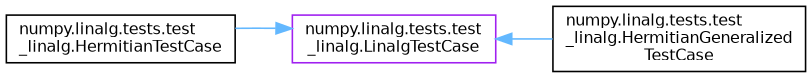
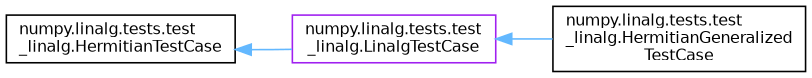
(256, 28) -> (272, 50)
